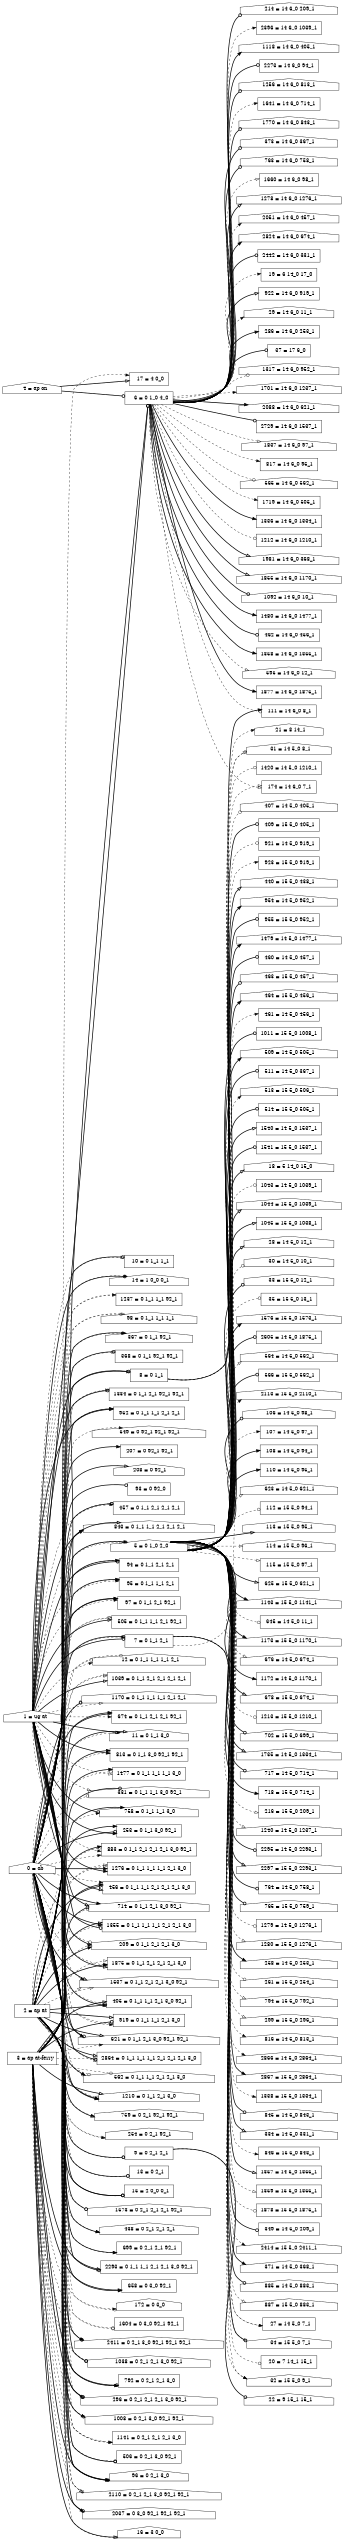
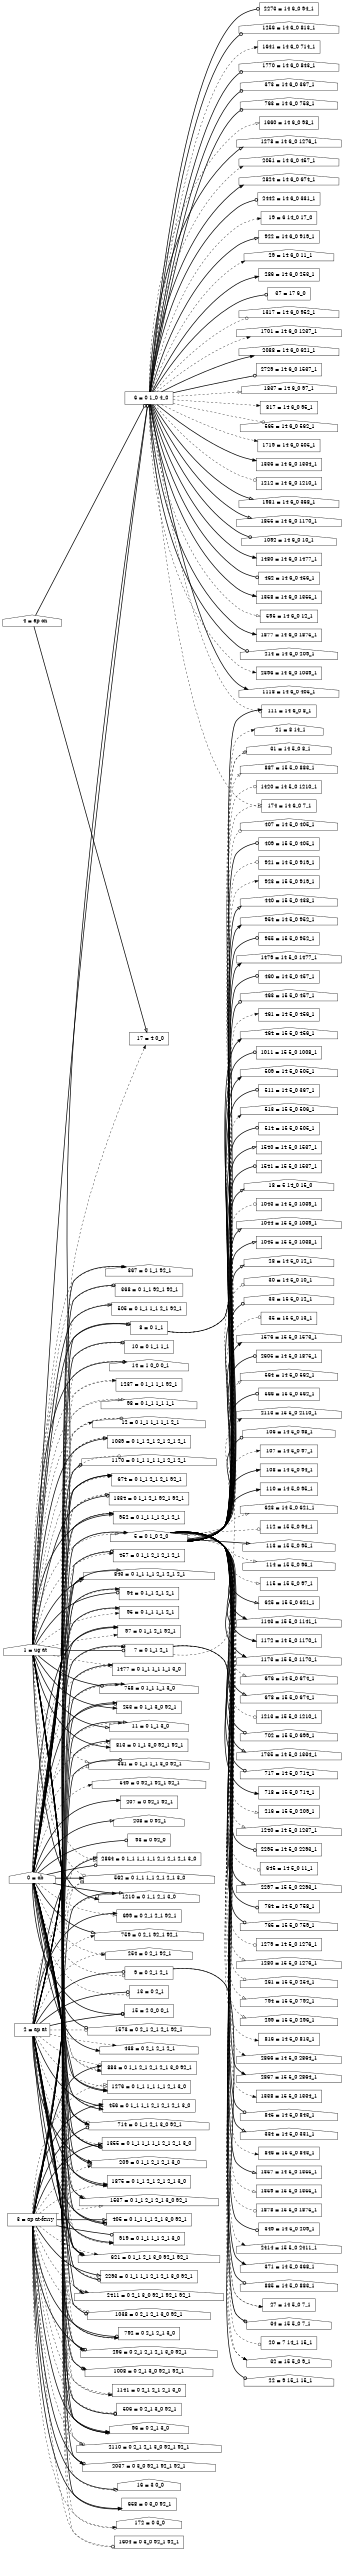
(289, 673) -> (289, 616)
(62, 1800) -> none
(289, 1964) -> none
(289, 2039) -> (289, 2039)
